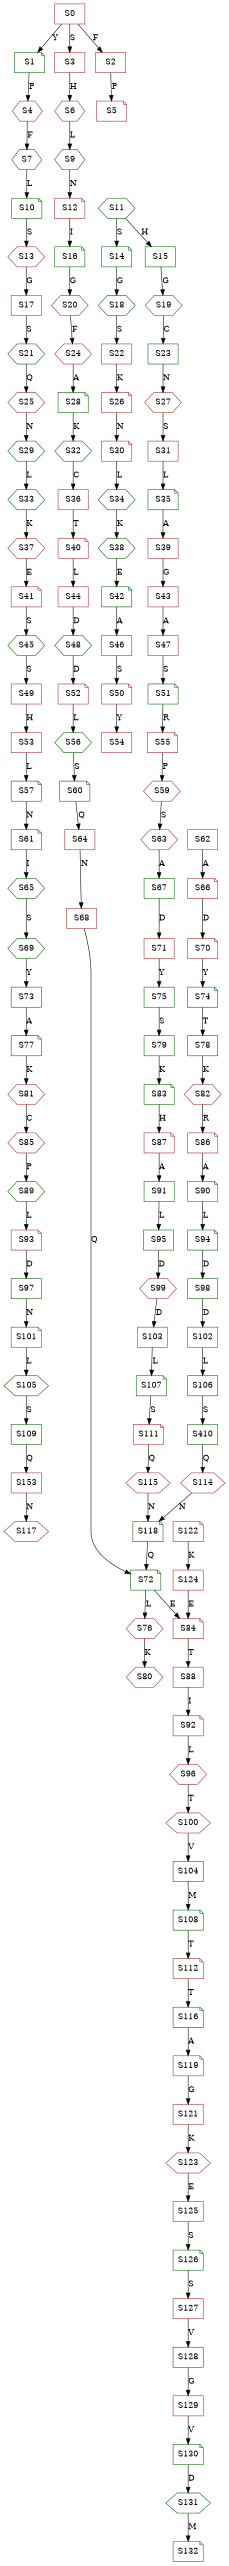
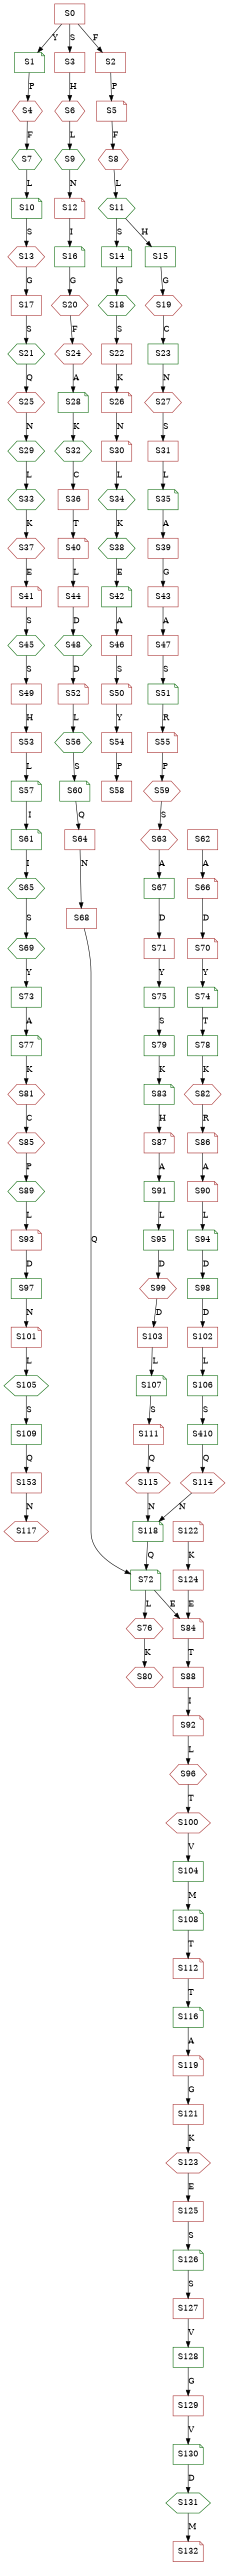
none -> (113, 160)
none -> (117, 791)
(30, 815) -> (30, 815)
